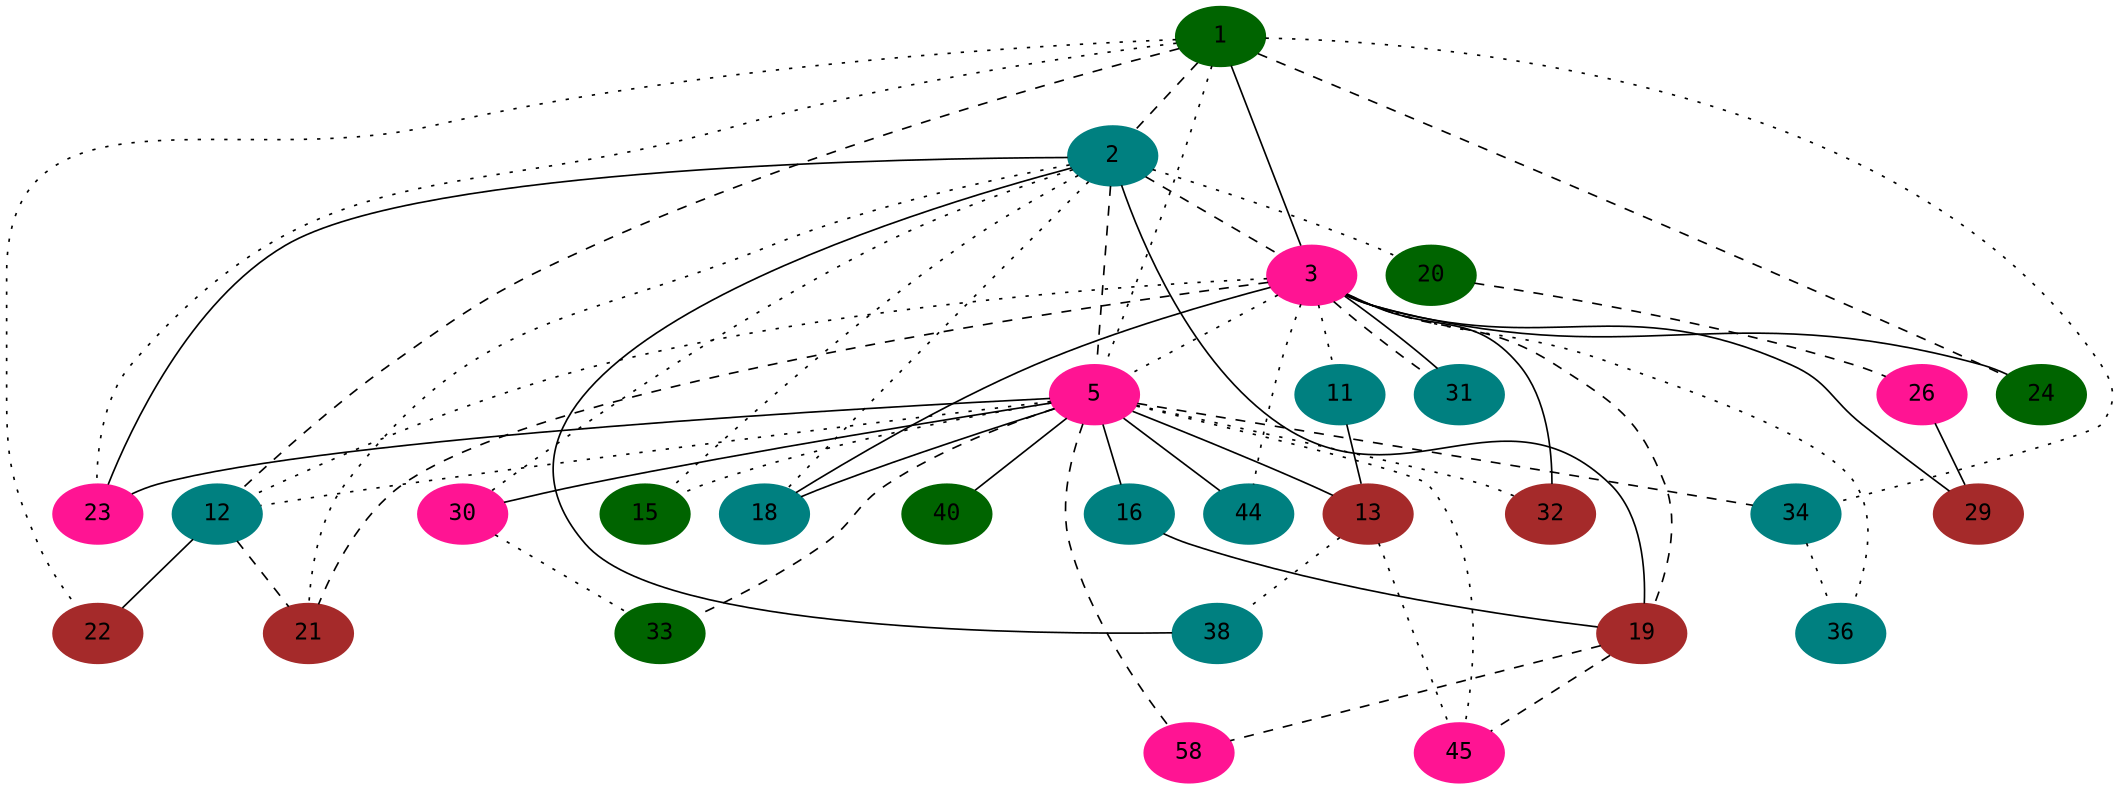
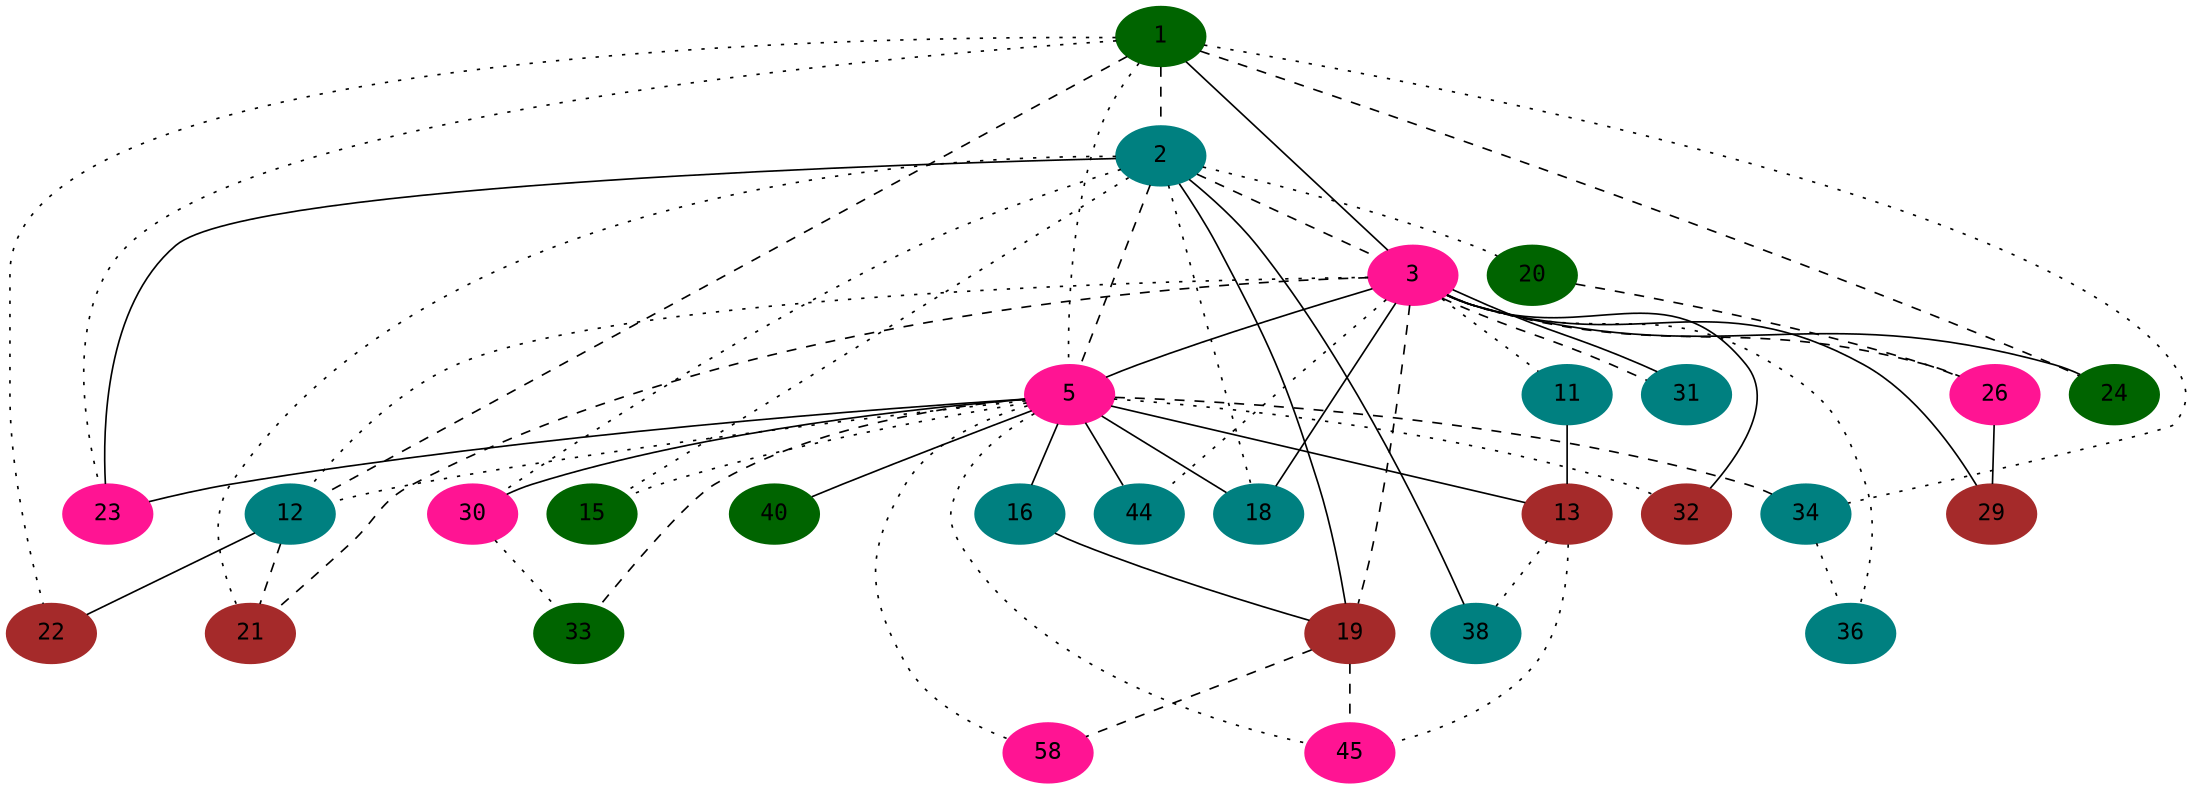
(1207, 333) -> (1238, 330)
none -> (1703, 337)
(1084, 584) -> (876, 564)
